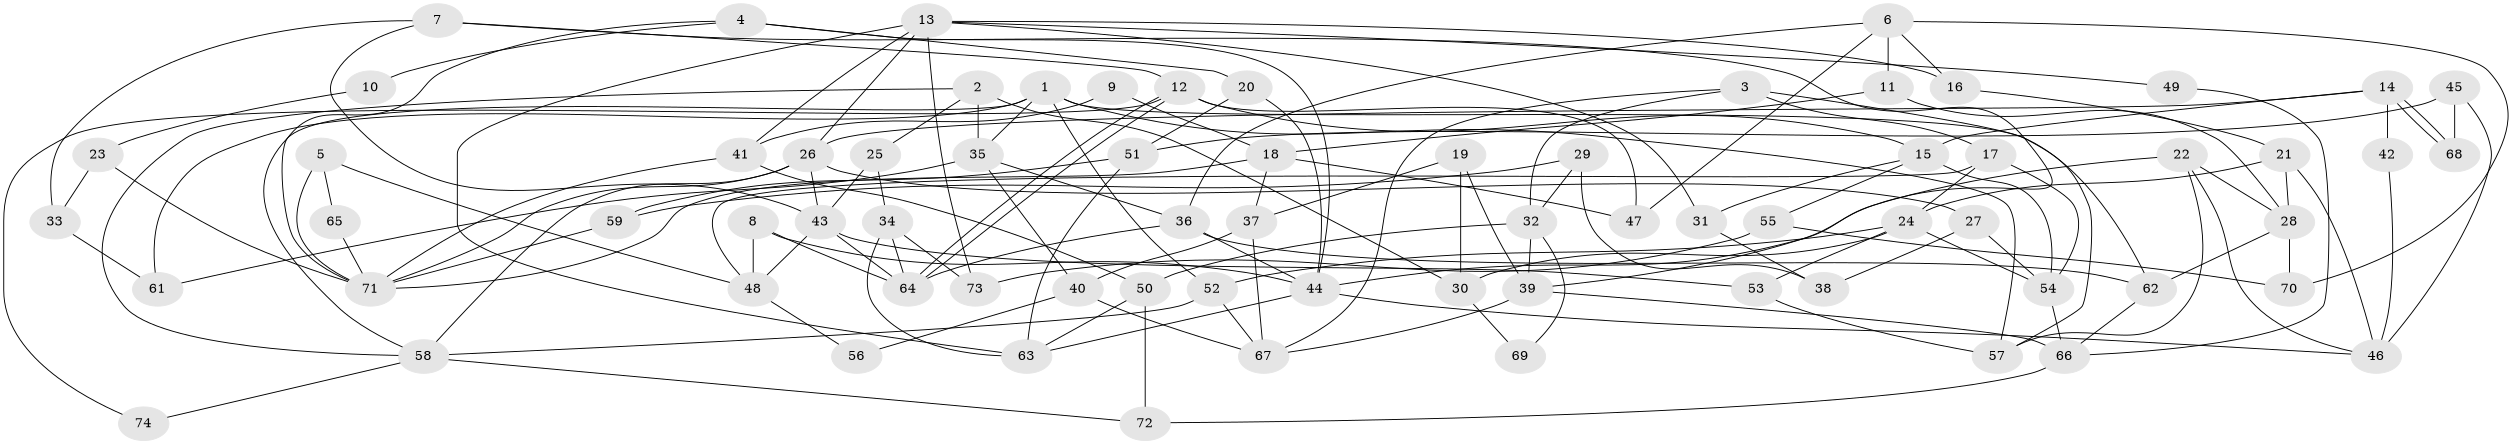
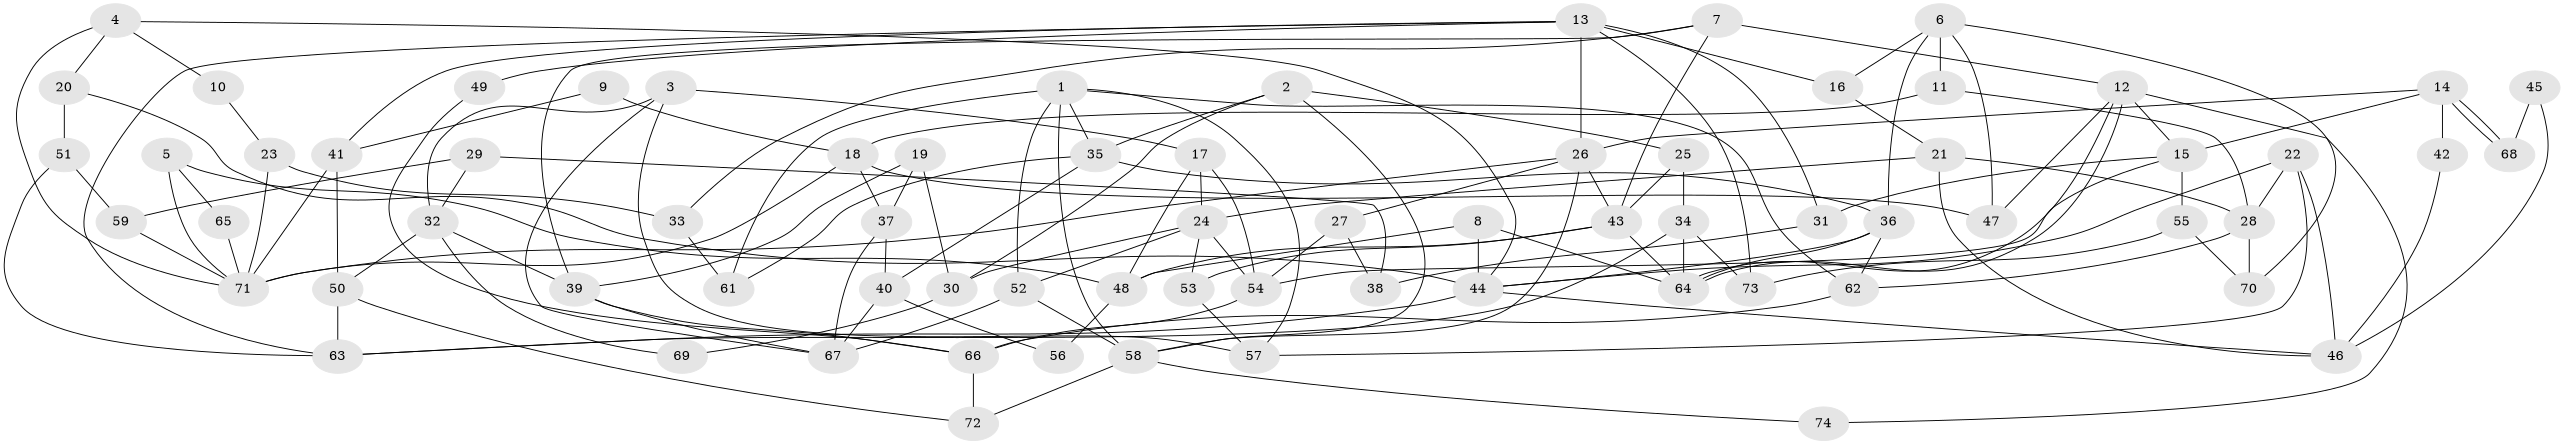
(1797, 135) -> none
